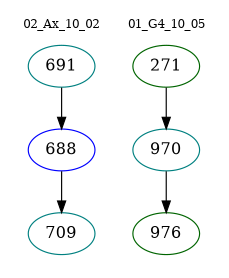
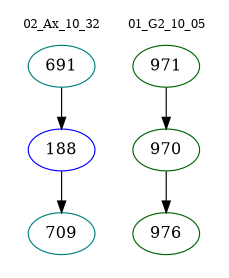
(62, 25) -> (62, 25)
(167, 25) -> (167, 25)
(166, 66) -> (166, 66)
(62, 150) -> (62, 150)
(166, 150) -> (166, 150)
